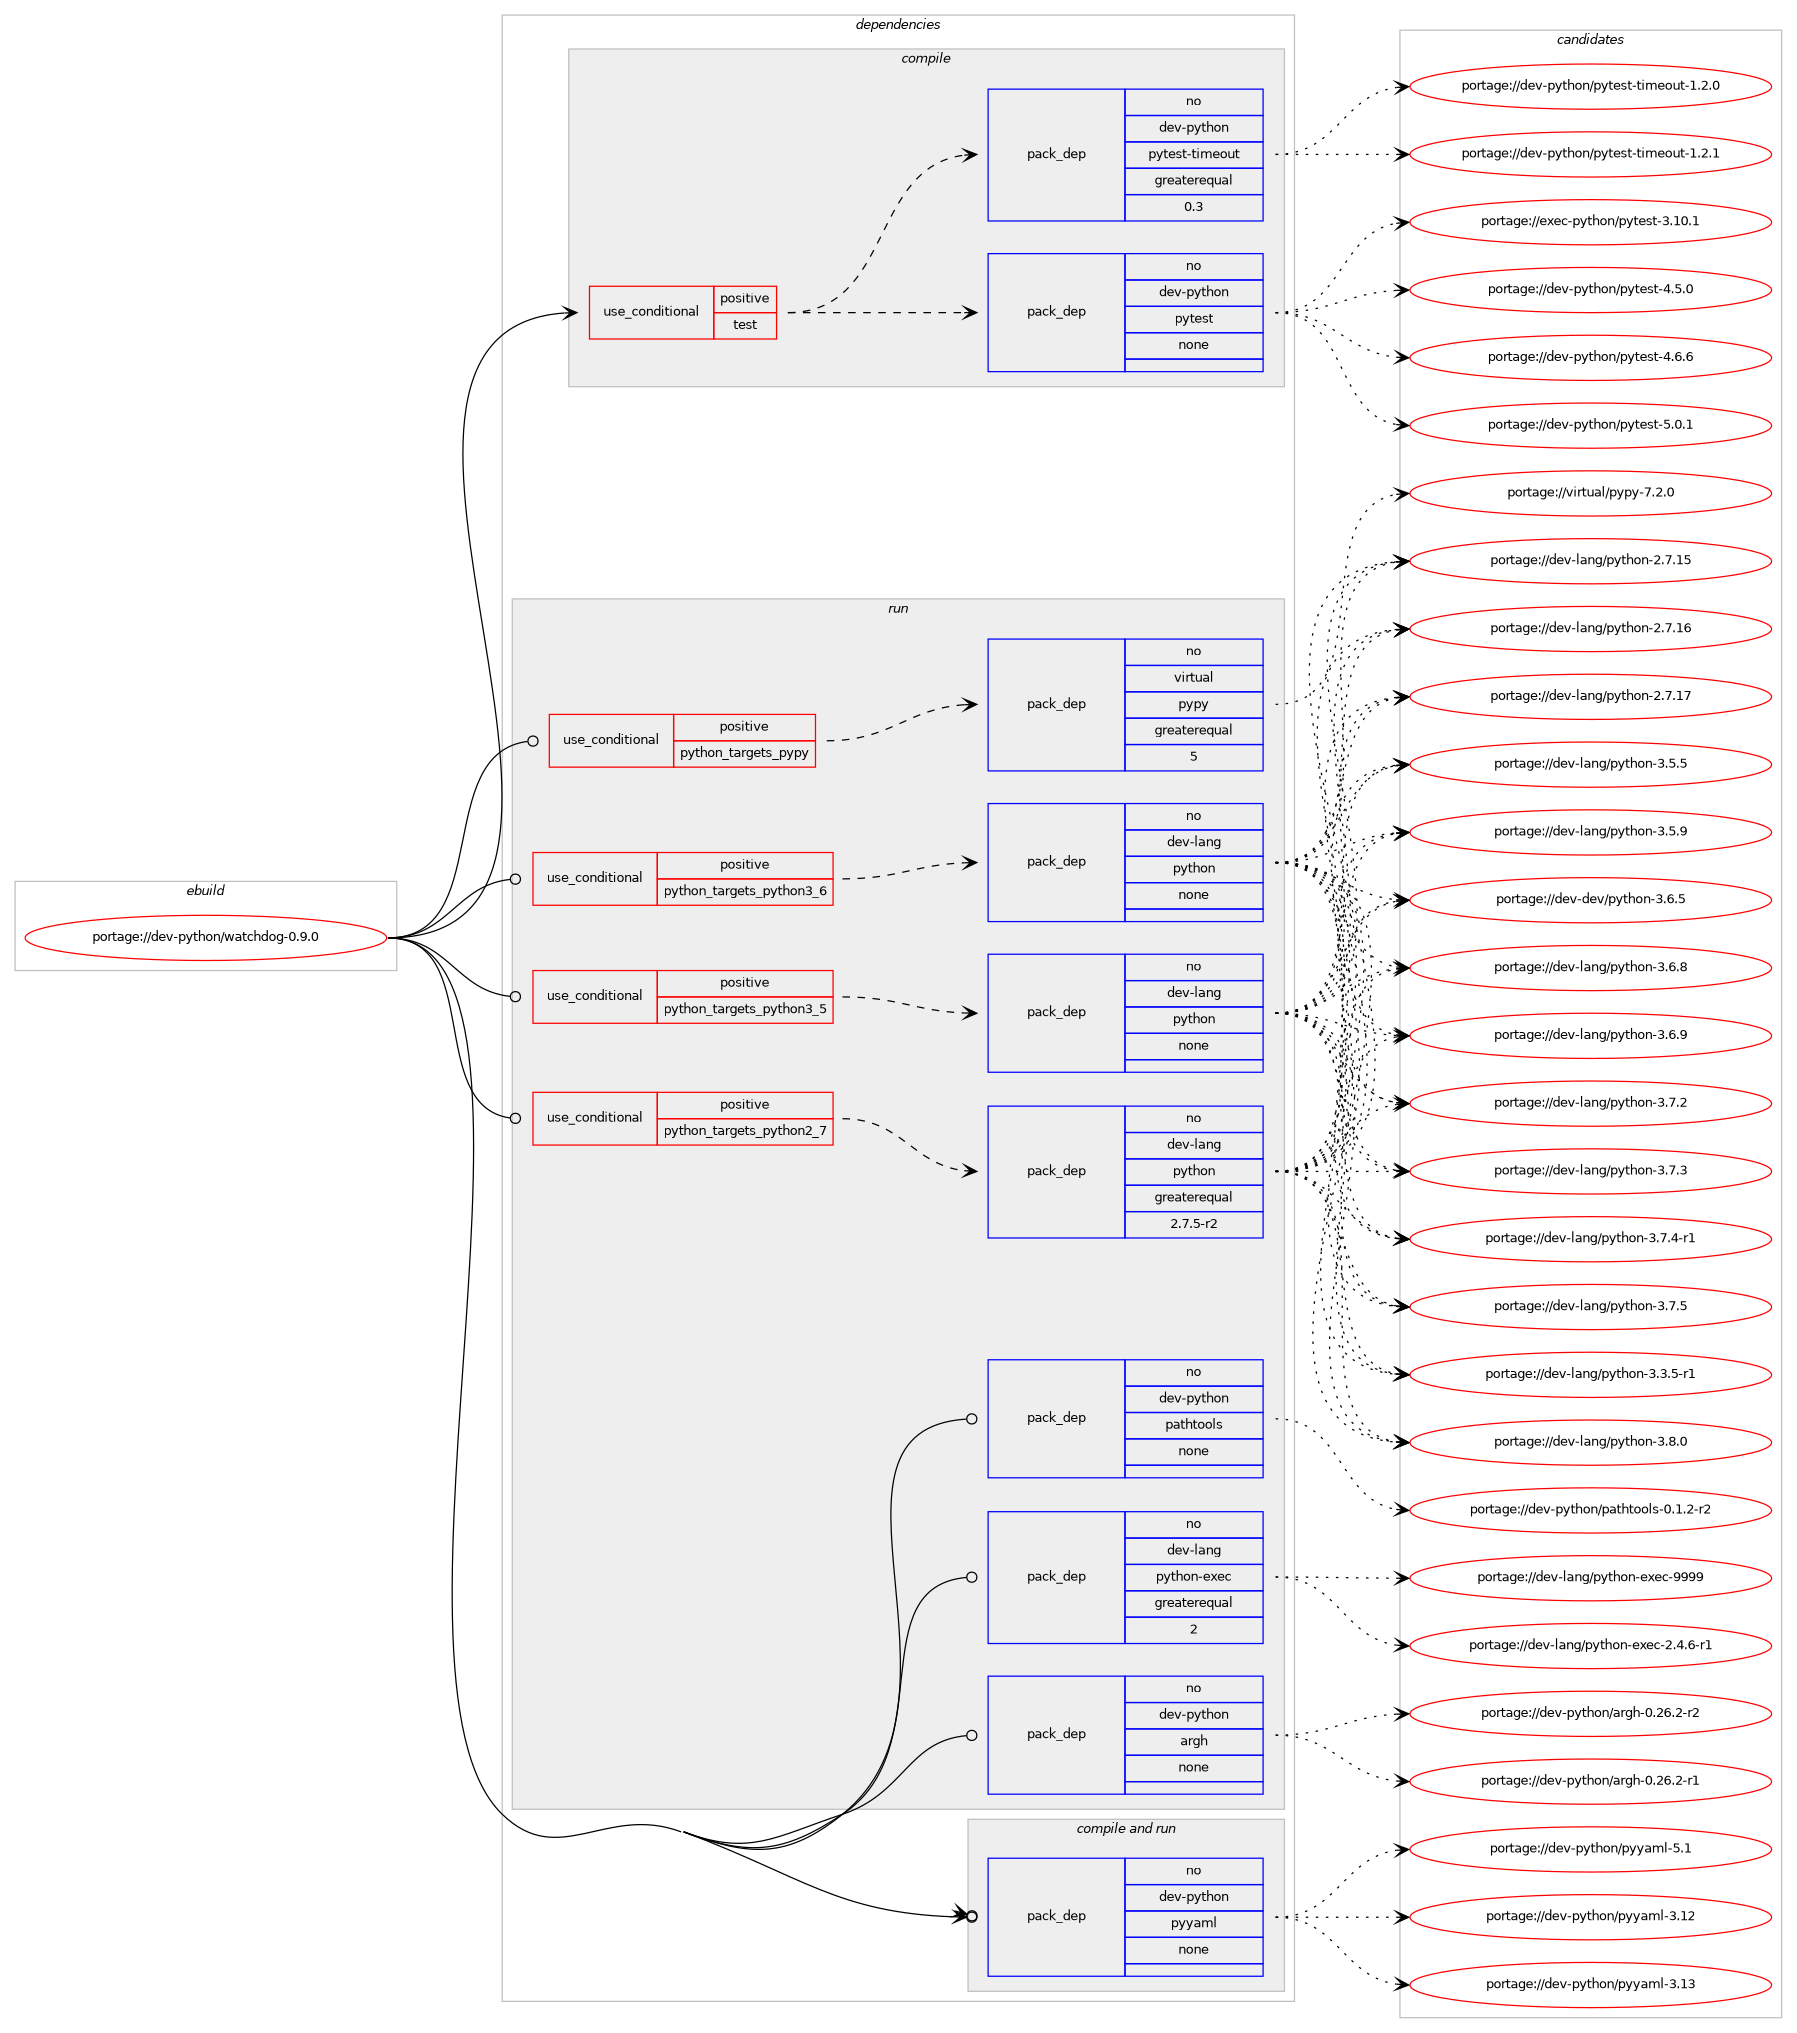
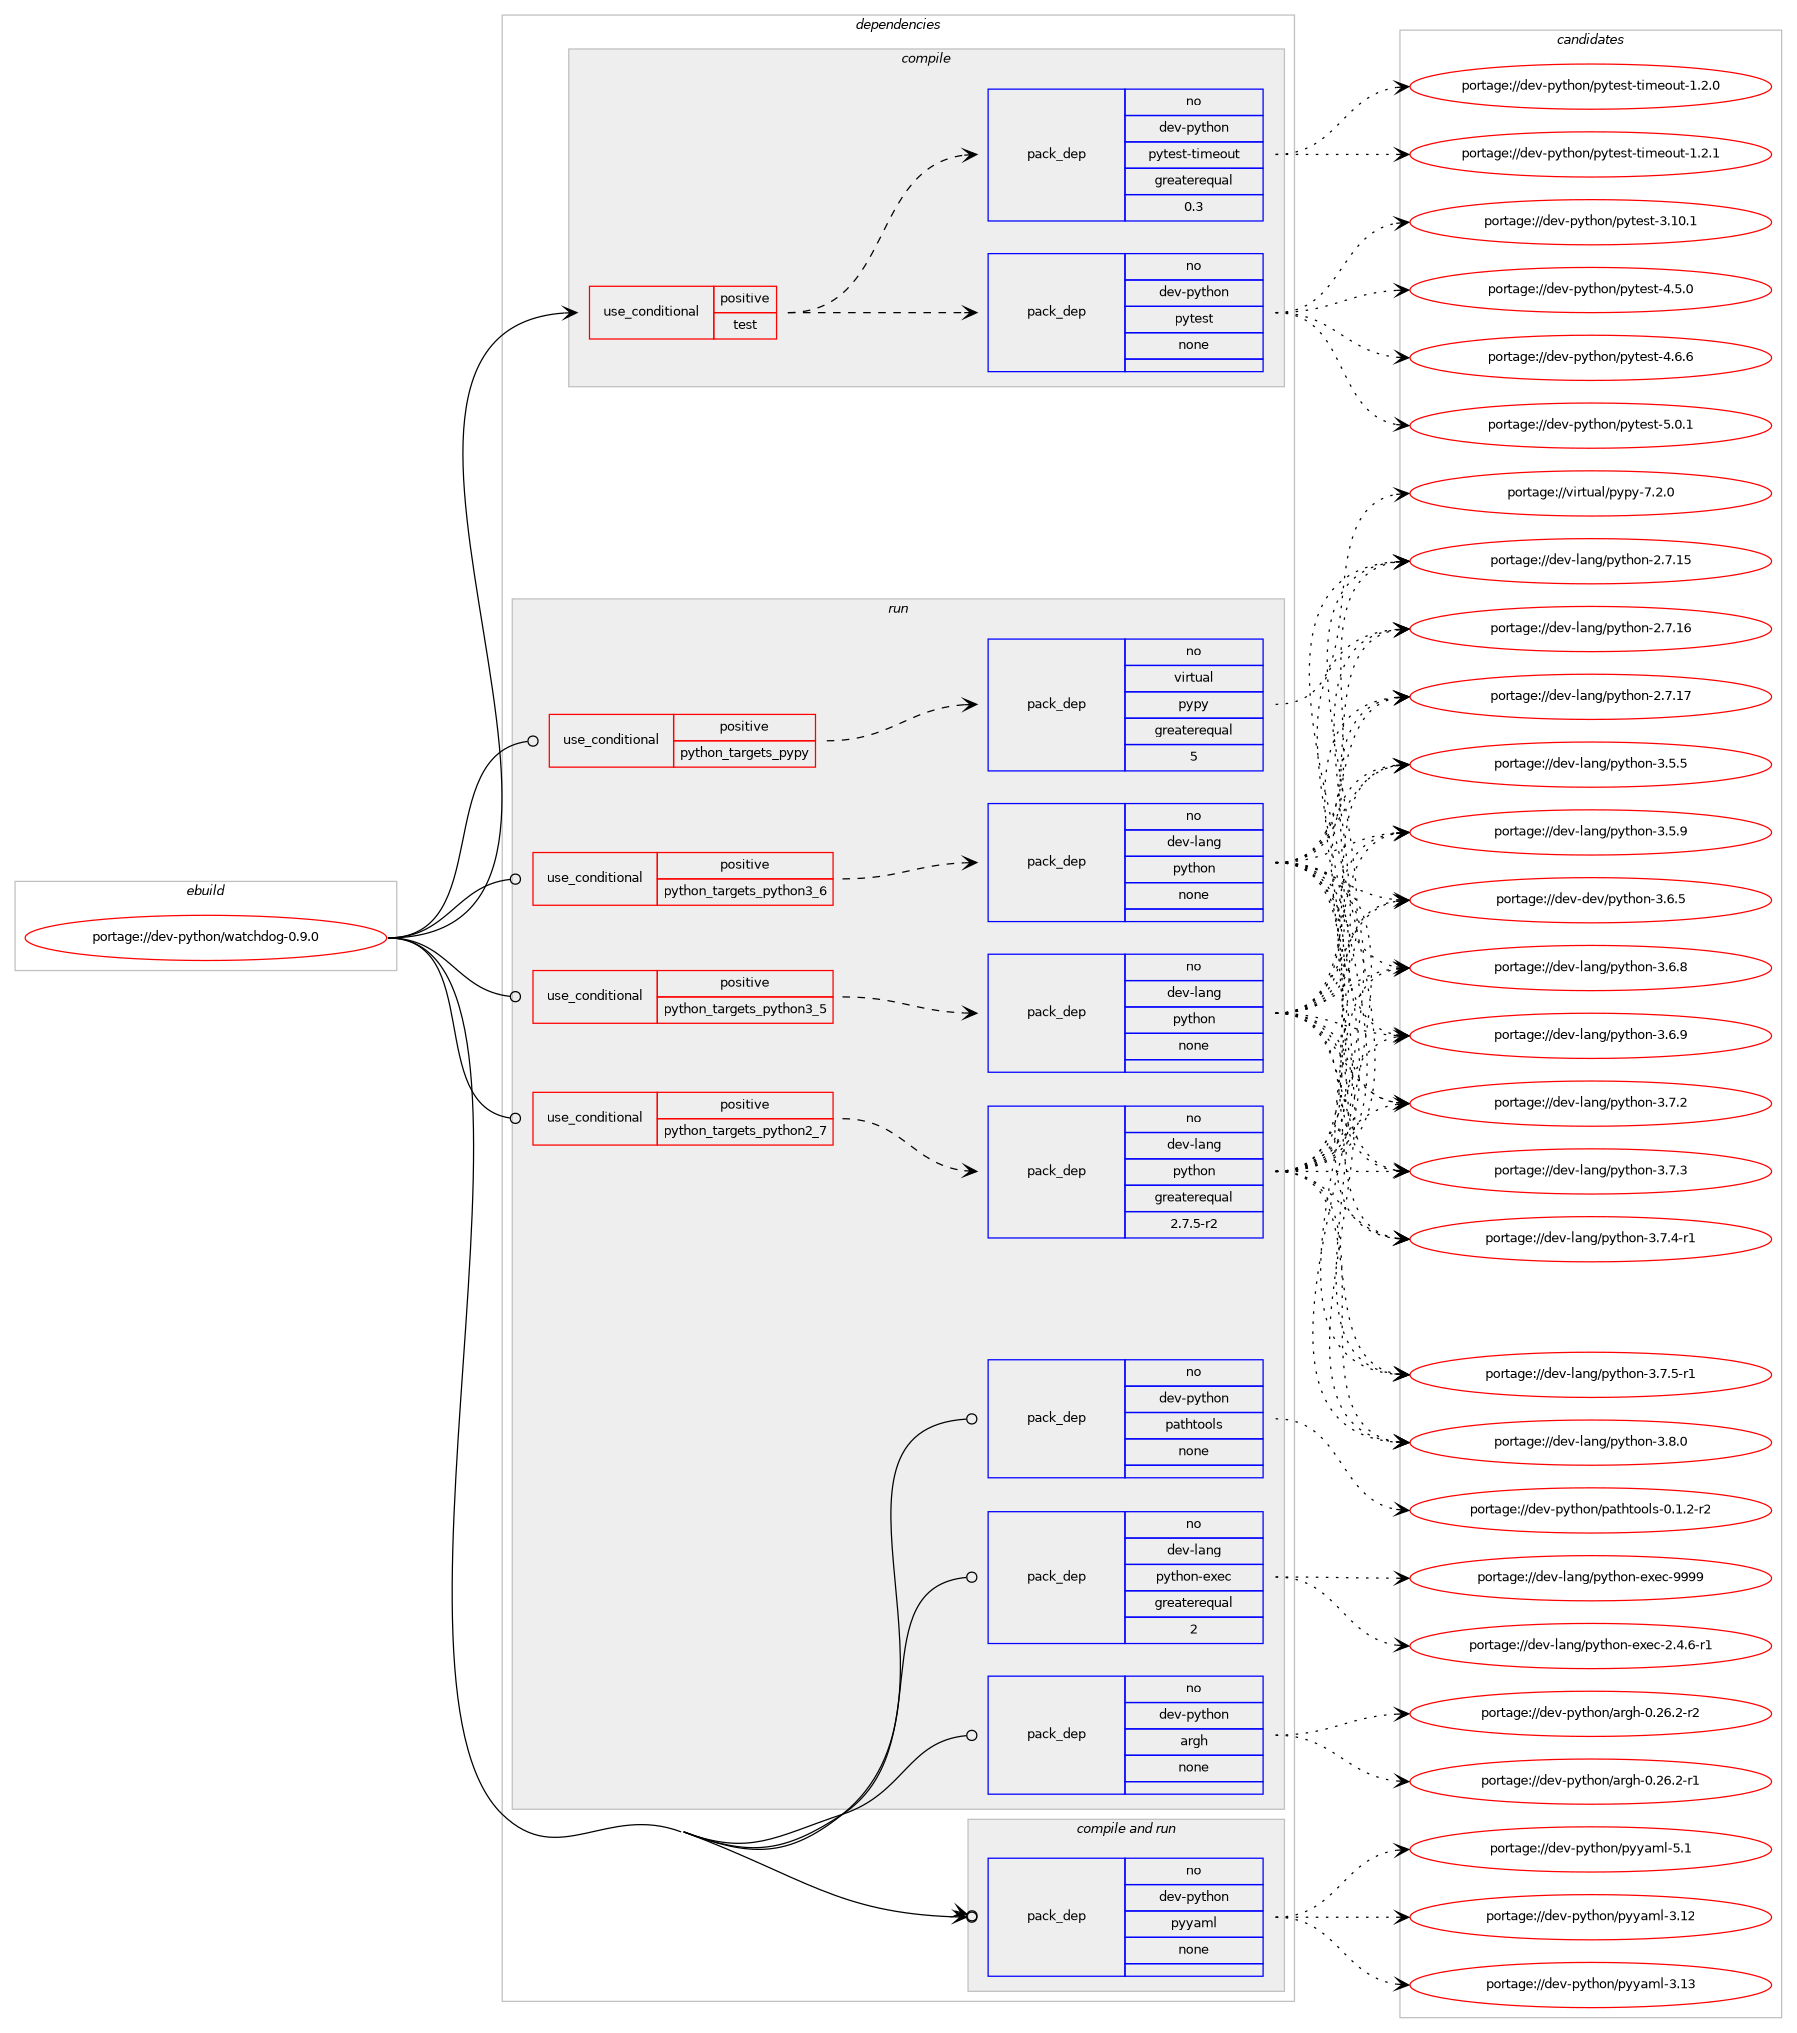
(1591, 222) -> (1591, 222)
(1591, 1307) -> none
(1591, 1375) -> (1591, 1375)
